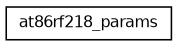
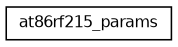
(89, 23) -> (89, 23)
